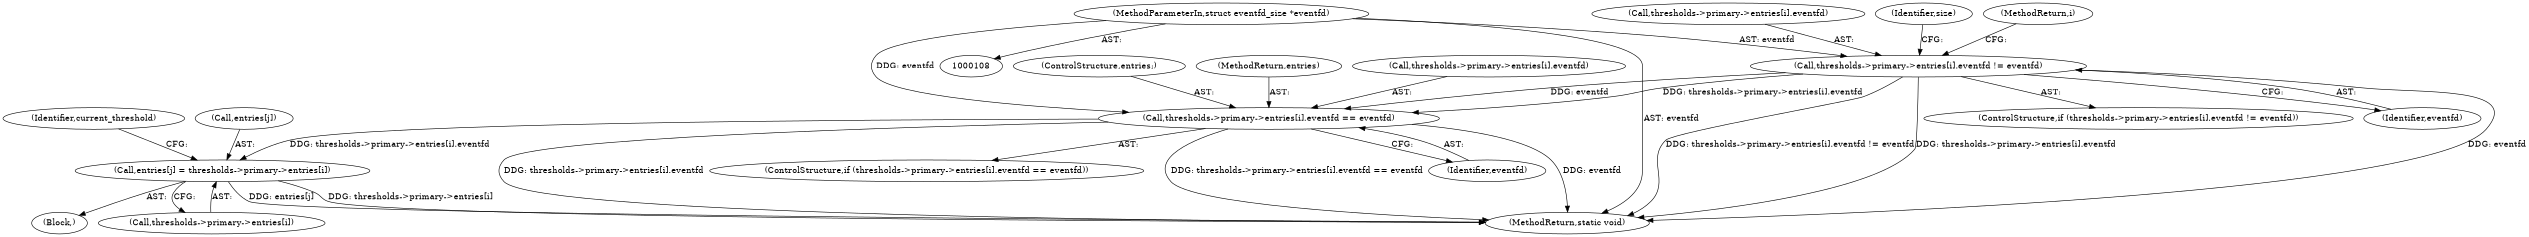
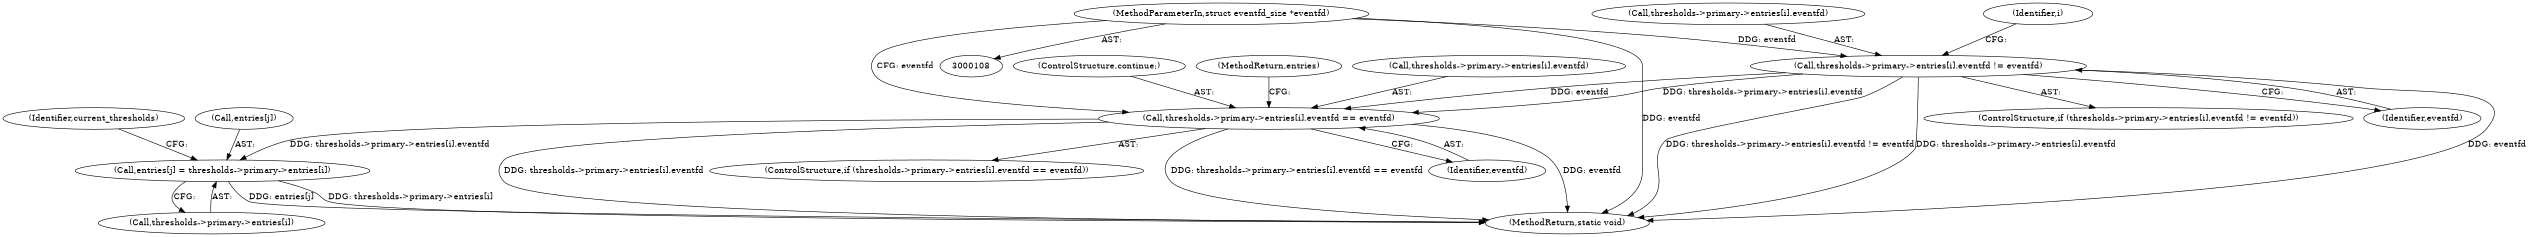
(1924, 14) -> none
(2038, 14) -> (2038, 14)
(1767, 40) -> (1767, 40)
(905, 66) -> (905, 66)
(971, 66) -> (971, 66)
(1099, 66) -> (1099, 66)
(1281, 92) -> (1281, 92)
(94, 118) -> (94, 118)
(1672, 118) -> (1672, 118)
(60, 223) -> none
